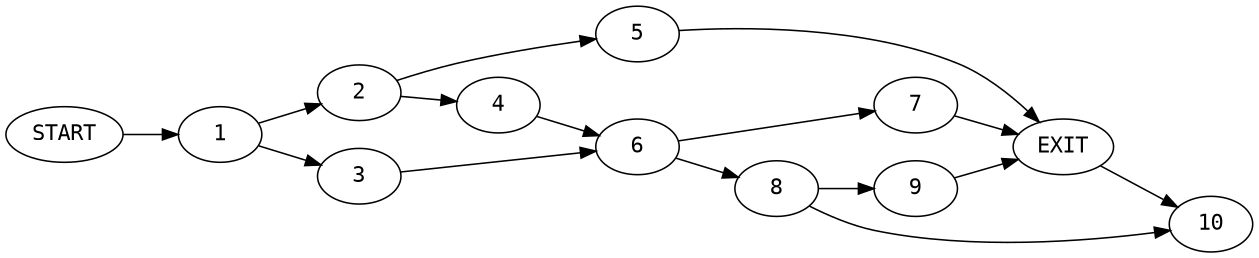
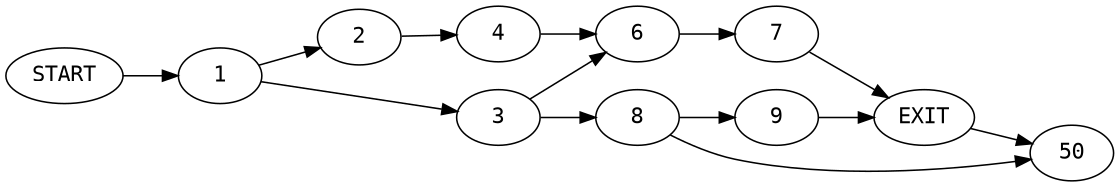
(637, 34) -> none
(700, 165) -> (560, 117)
(1211, 224) -> (1072, 153)
